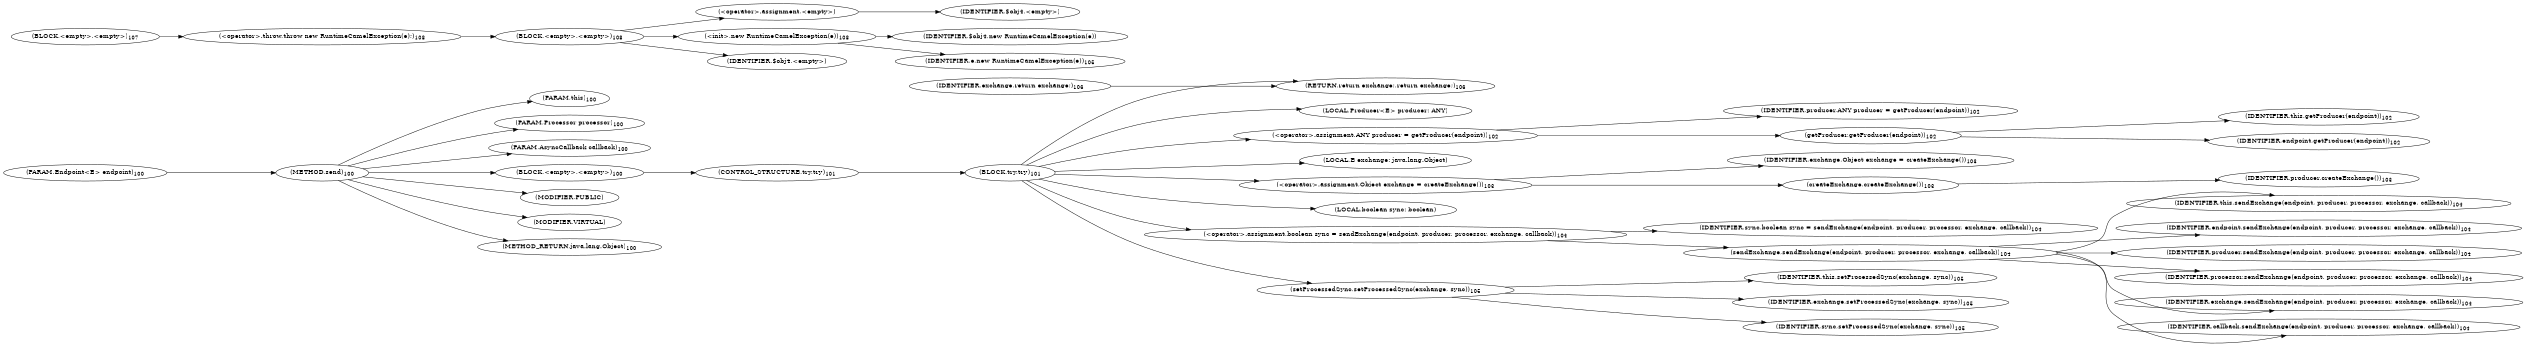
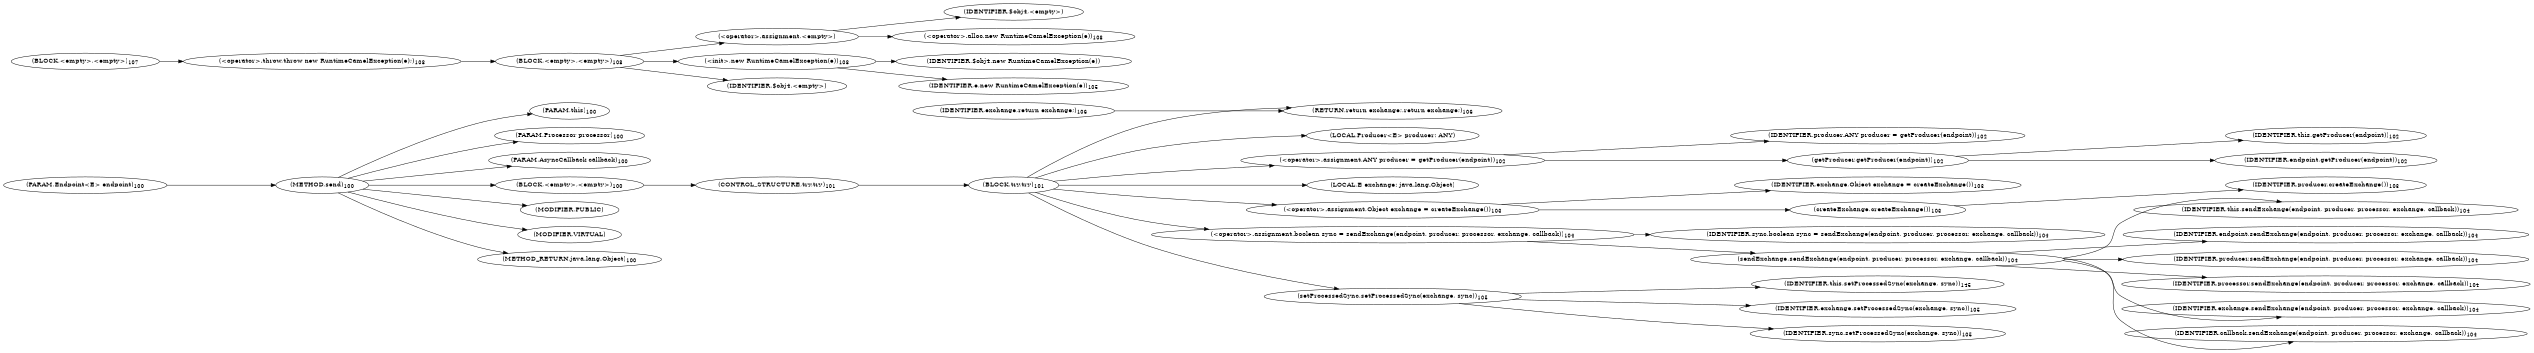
none -> (1014, 37)
(1386, 210) -> none
(1959, 277) -> (1966, 283)
